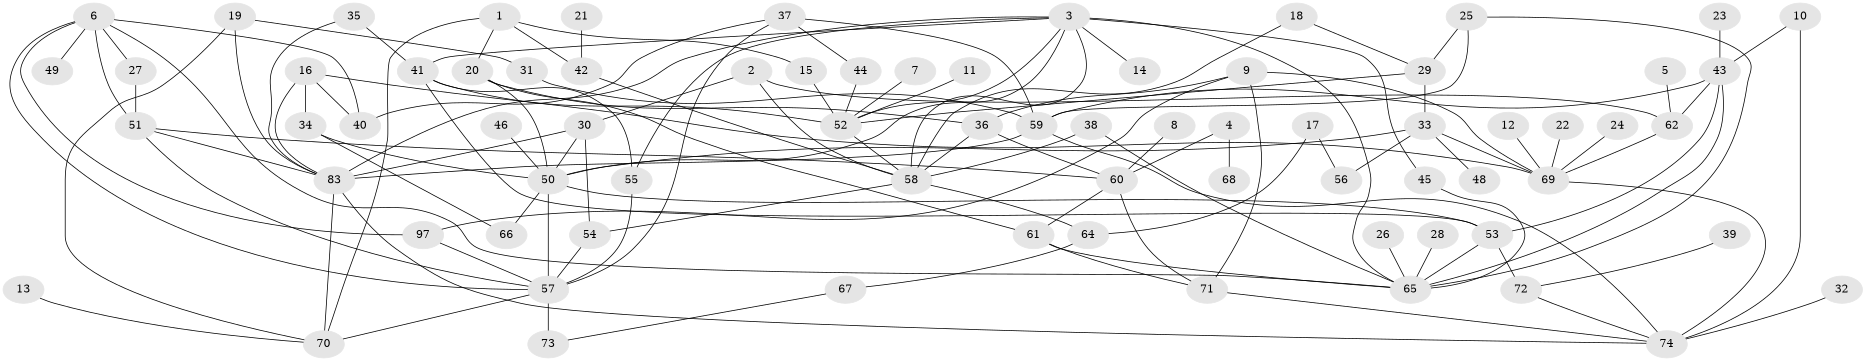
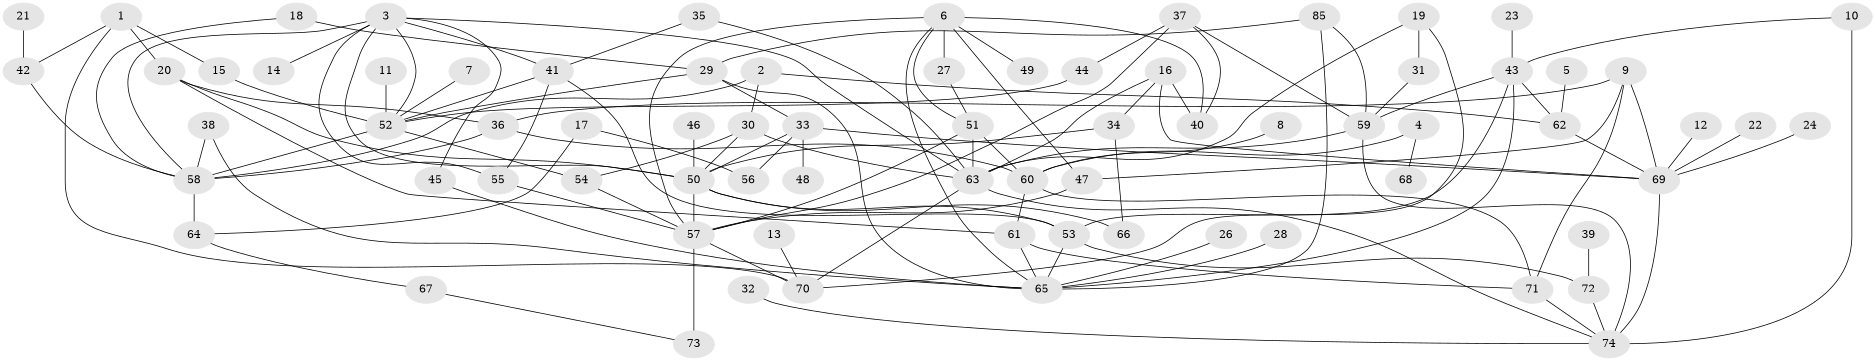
(1467, 17) -> (1320, 17)
(1297, 69) -> (864, 202)
(334, 180) -> (973, 180)
(751, 208) -> (484, 153)
(423, 235) -> (1082, 180)
